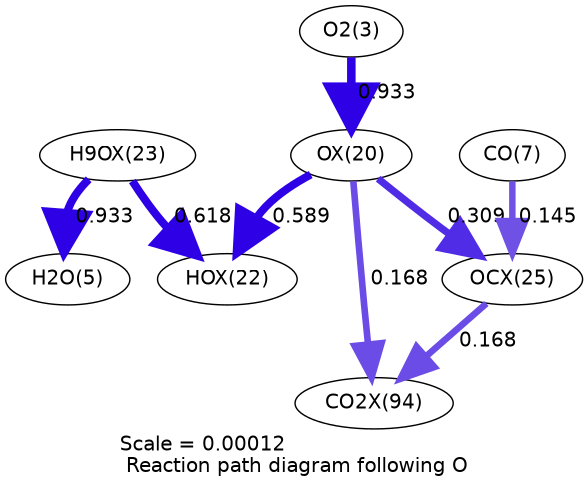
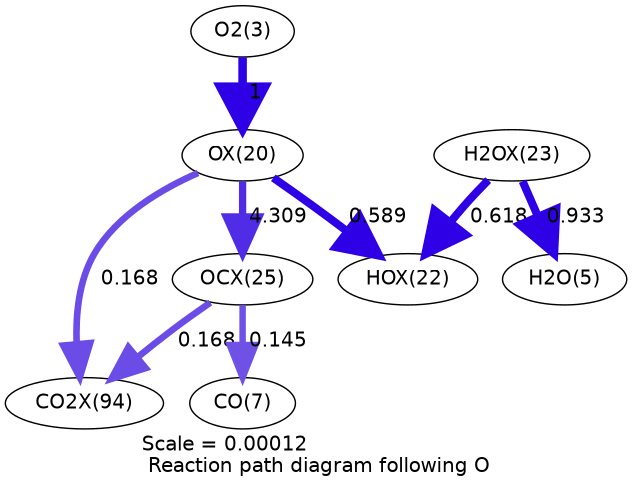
(384, 93) -> (253, 93)
(118, 155) -> (512, 155)
(512, 201) -> (243, 325)
(474, 217) -> (275, 217)
